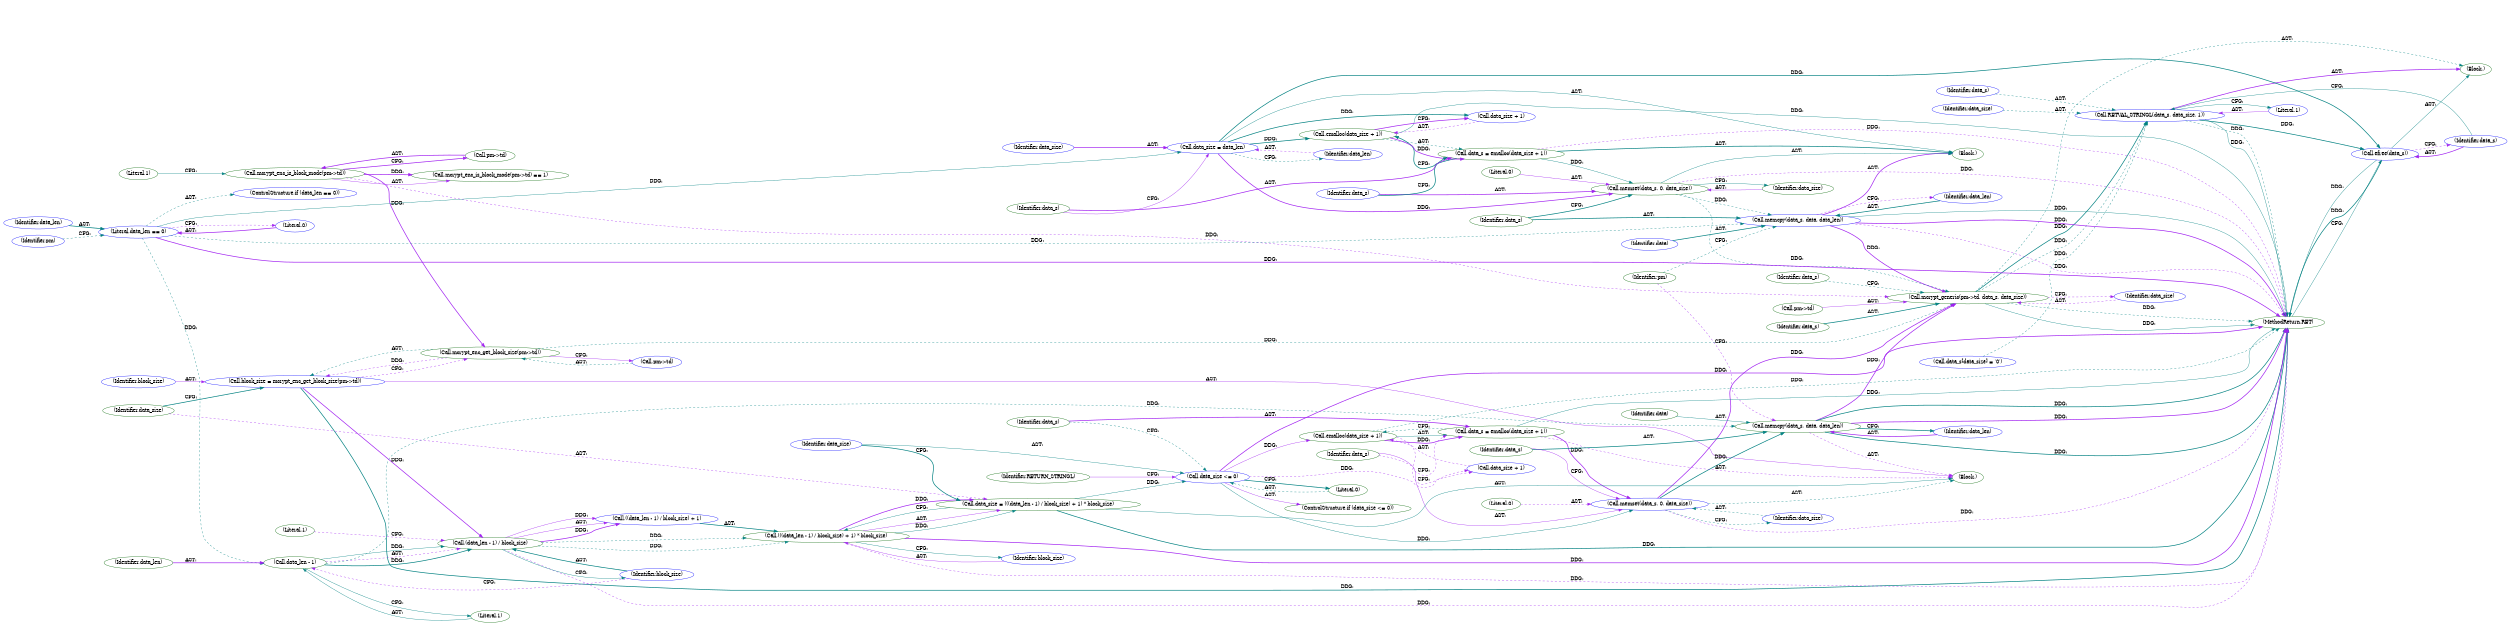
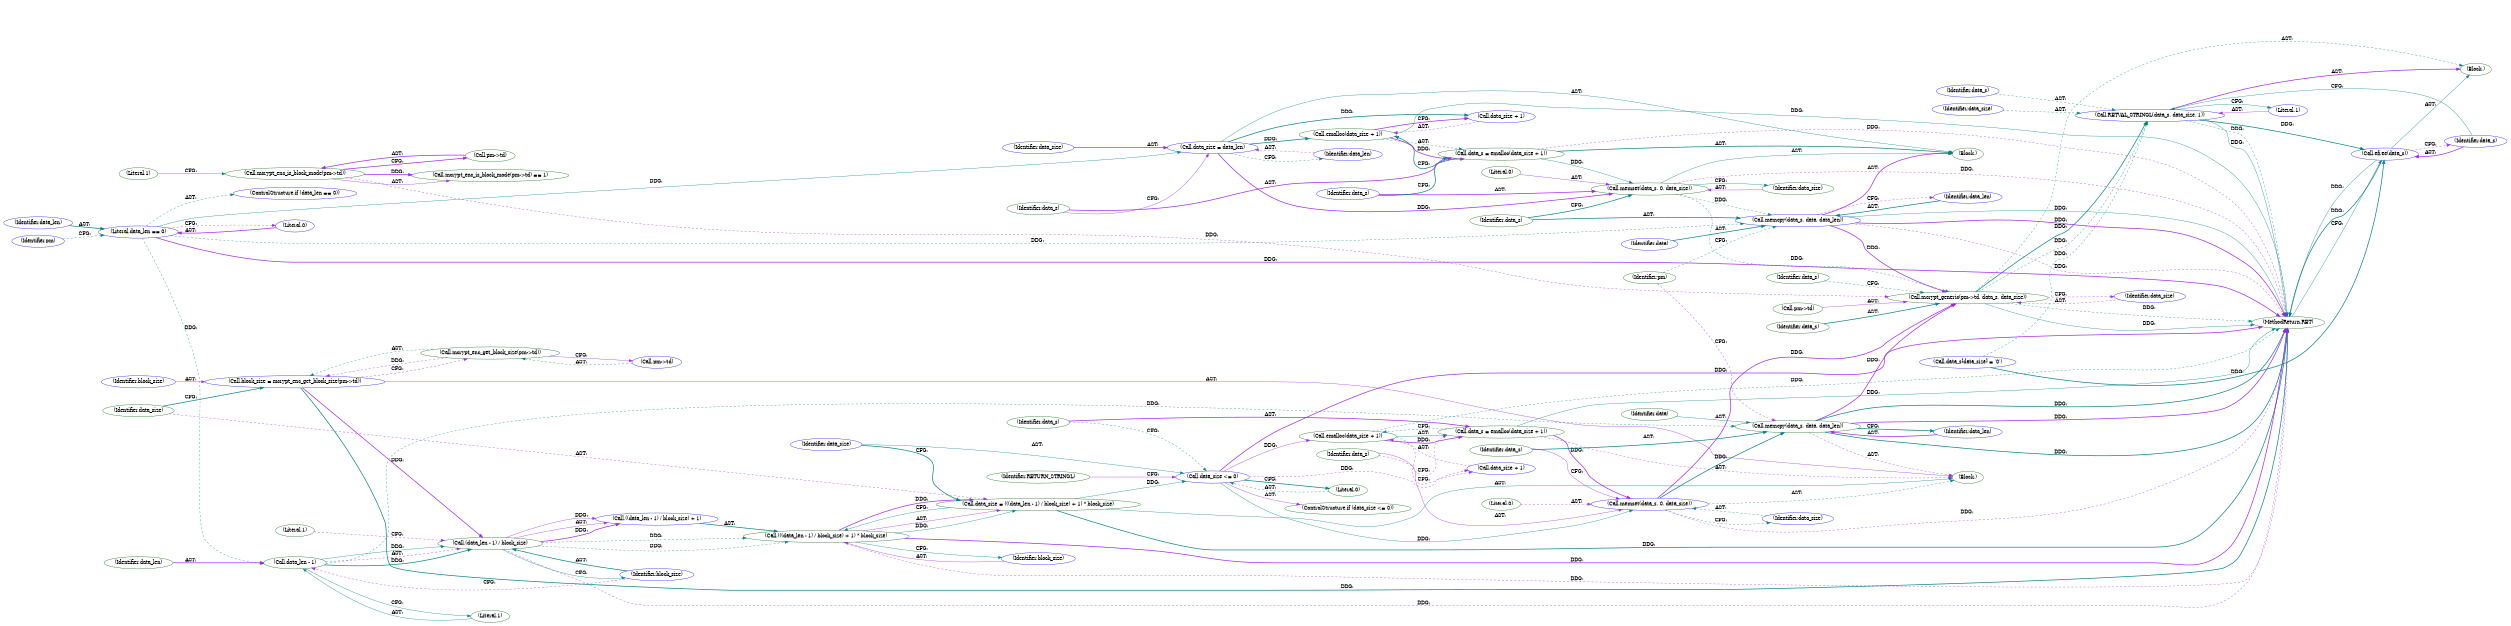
(1800, 75) -> (2253, 373)
(420, 258) -> none
(1247, 343) -> none
